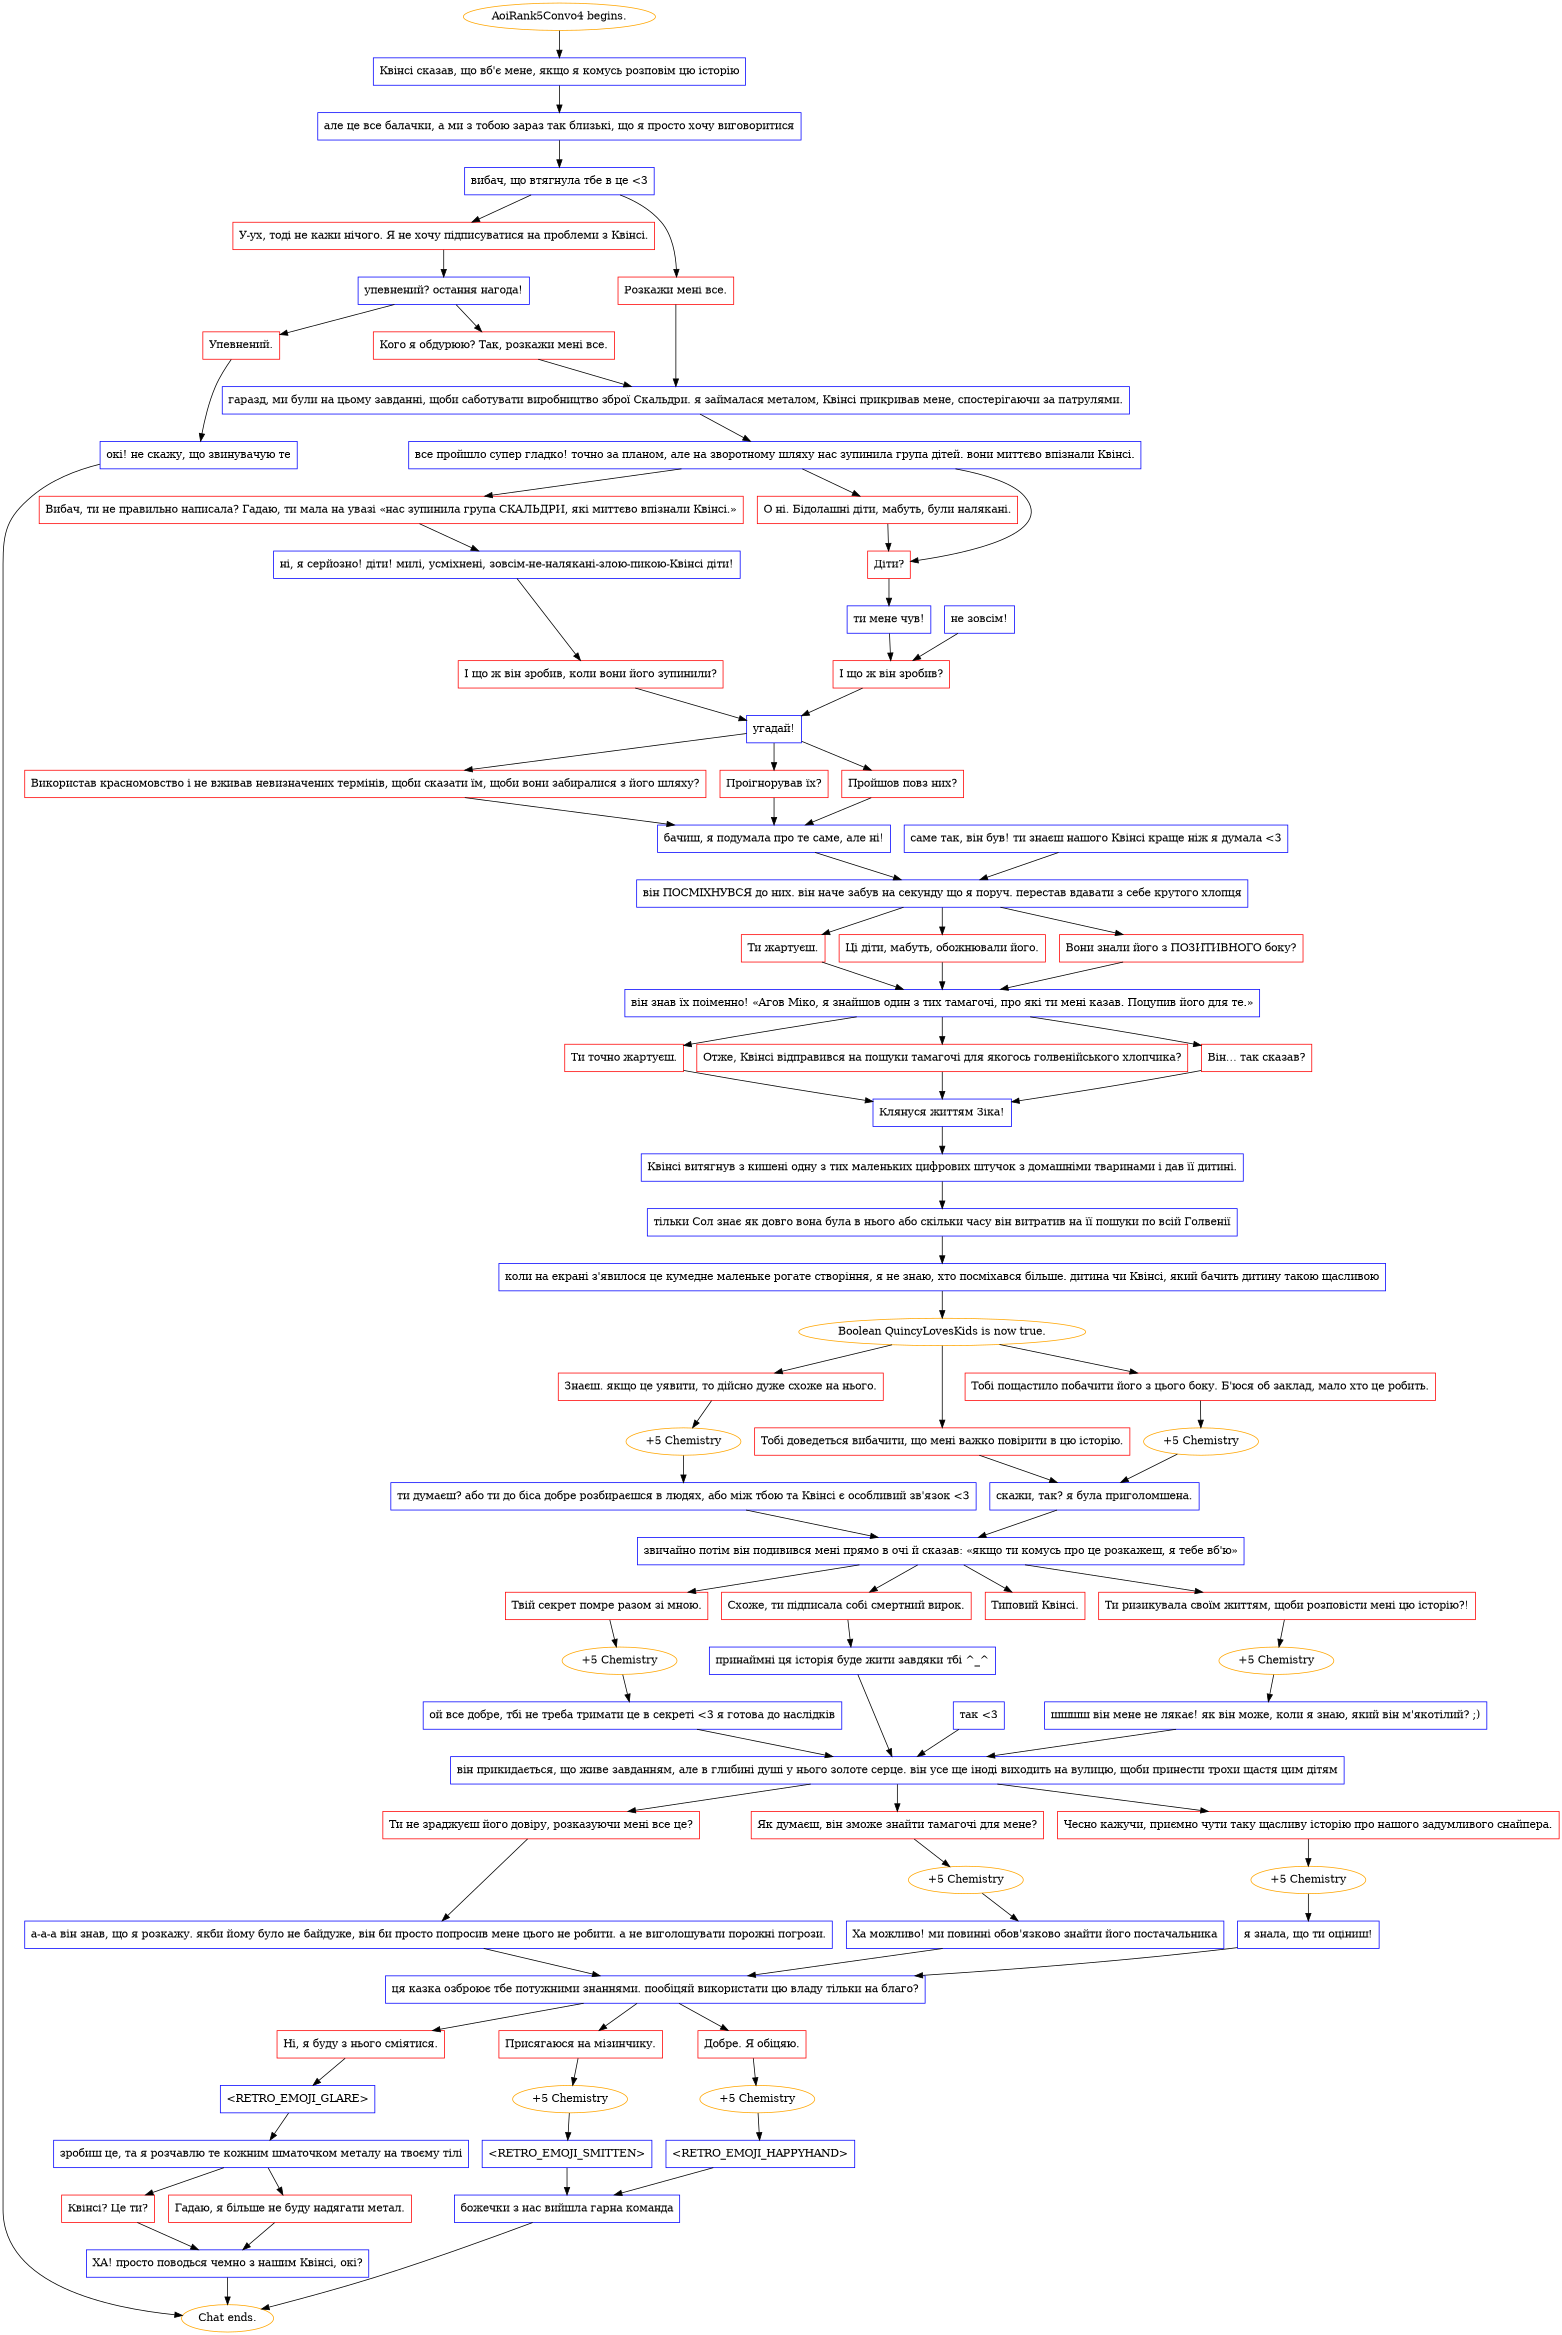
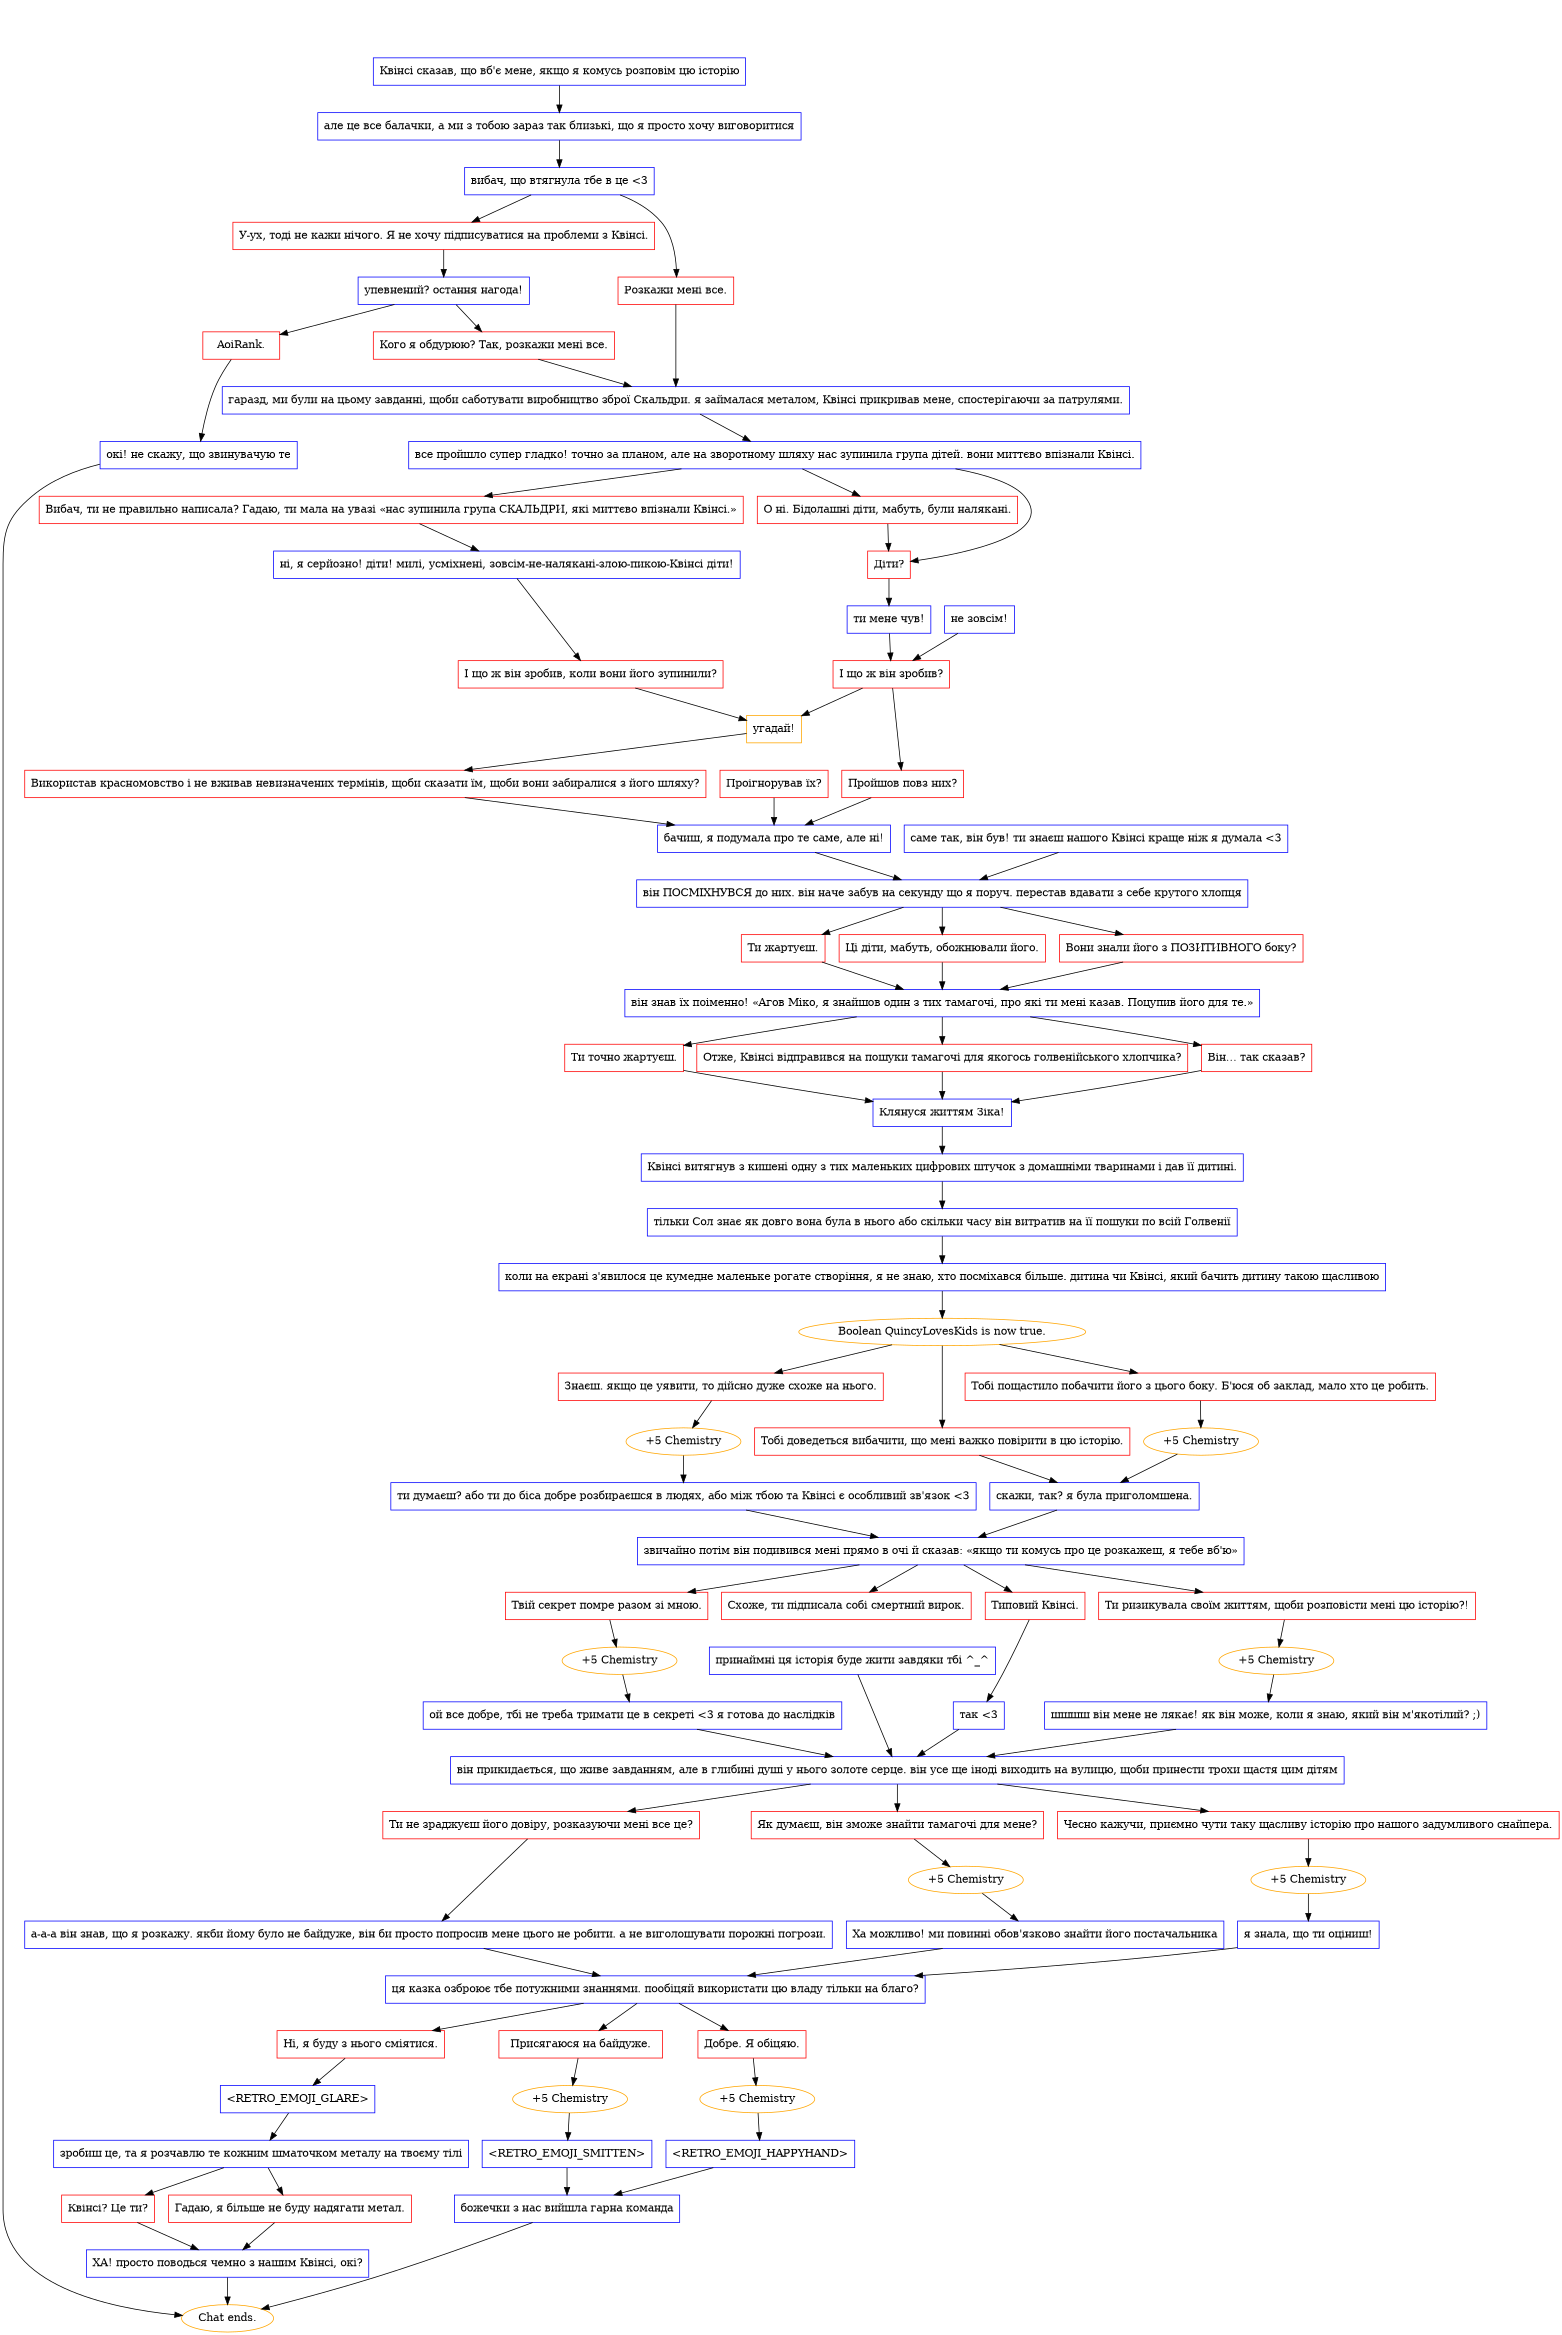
(559, 17) -> none
(241, 346) -> (241, 346)
(774, 729) -> (774, 729)
(774, 753) -> none
(833, 754) -> (897, 725)
(849, 1630) -> none
none -> (1011, 1658)
(581, 2044) -> (581, 2044)
